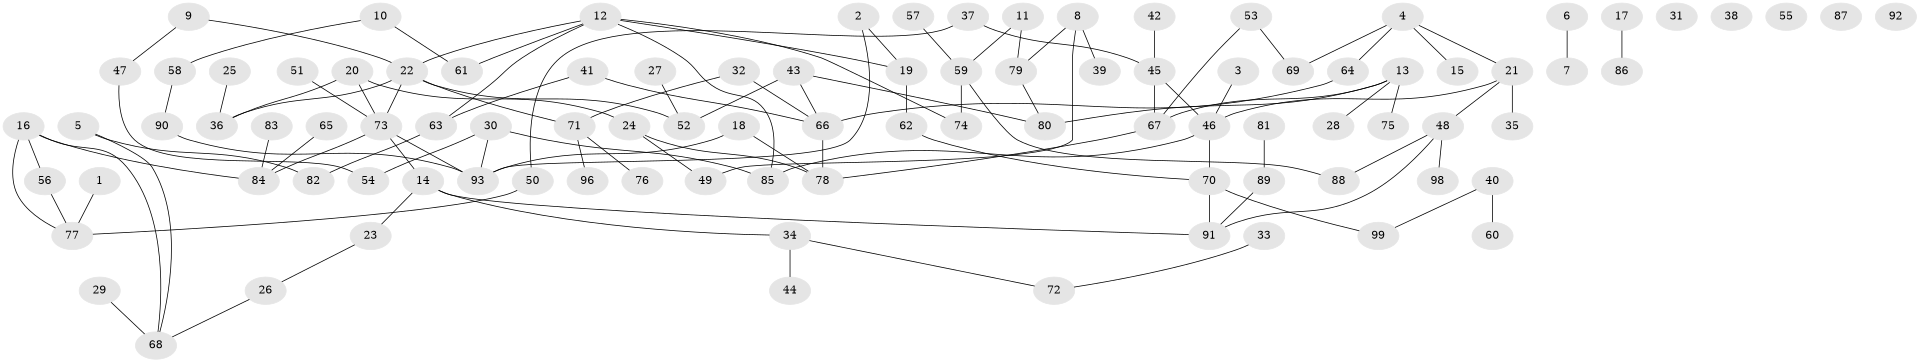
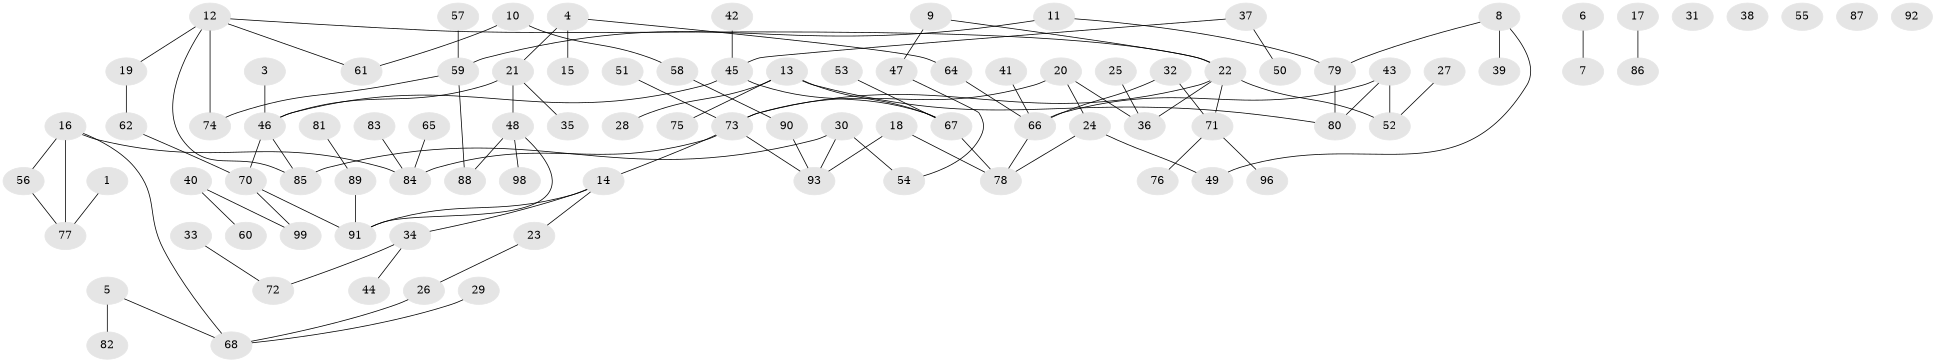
(859, 17) -> none
(1293, 72) -> none
(436, 126) -> none
(306, 221) -> none
